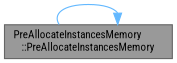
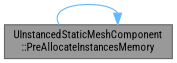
(88, 42) -> (88, 42)
